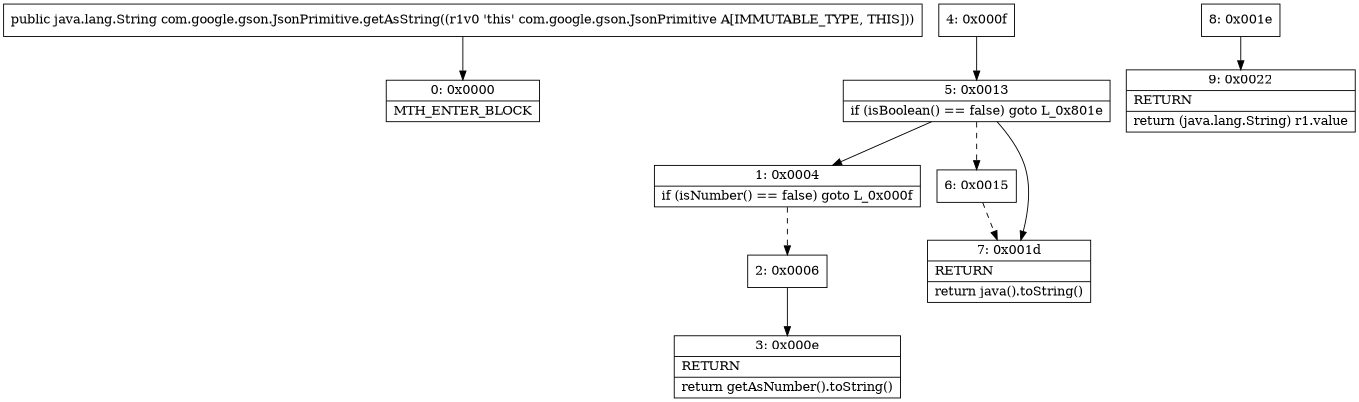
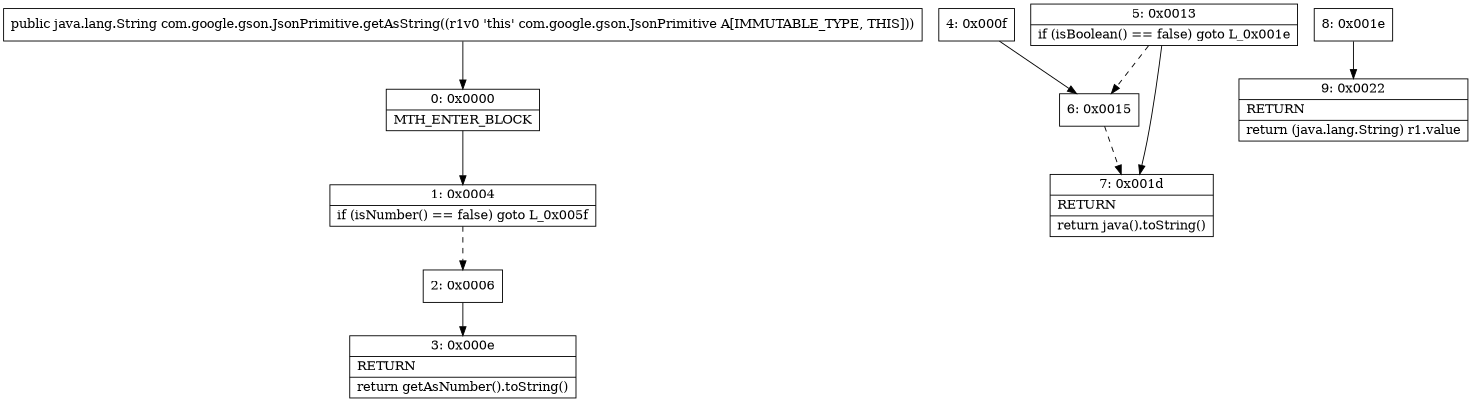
(977, 54) -> (1034, 65)
(977, 111) -> (1164, 35)
(886, 142) -> (463, 153)
(787, 196) -> (463, 215)
